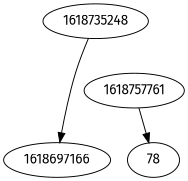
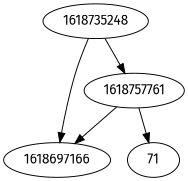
none -> (113, 52)
none -> (99, 122)
(154, 160) -> (154, 160)
